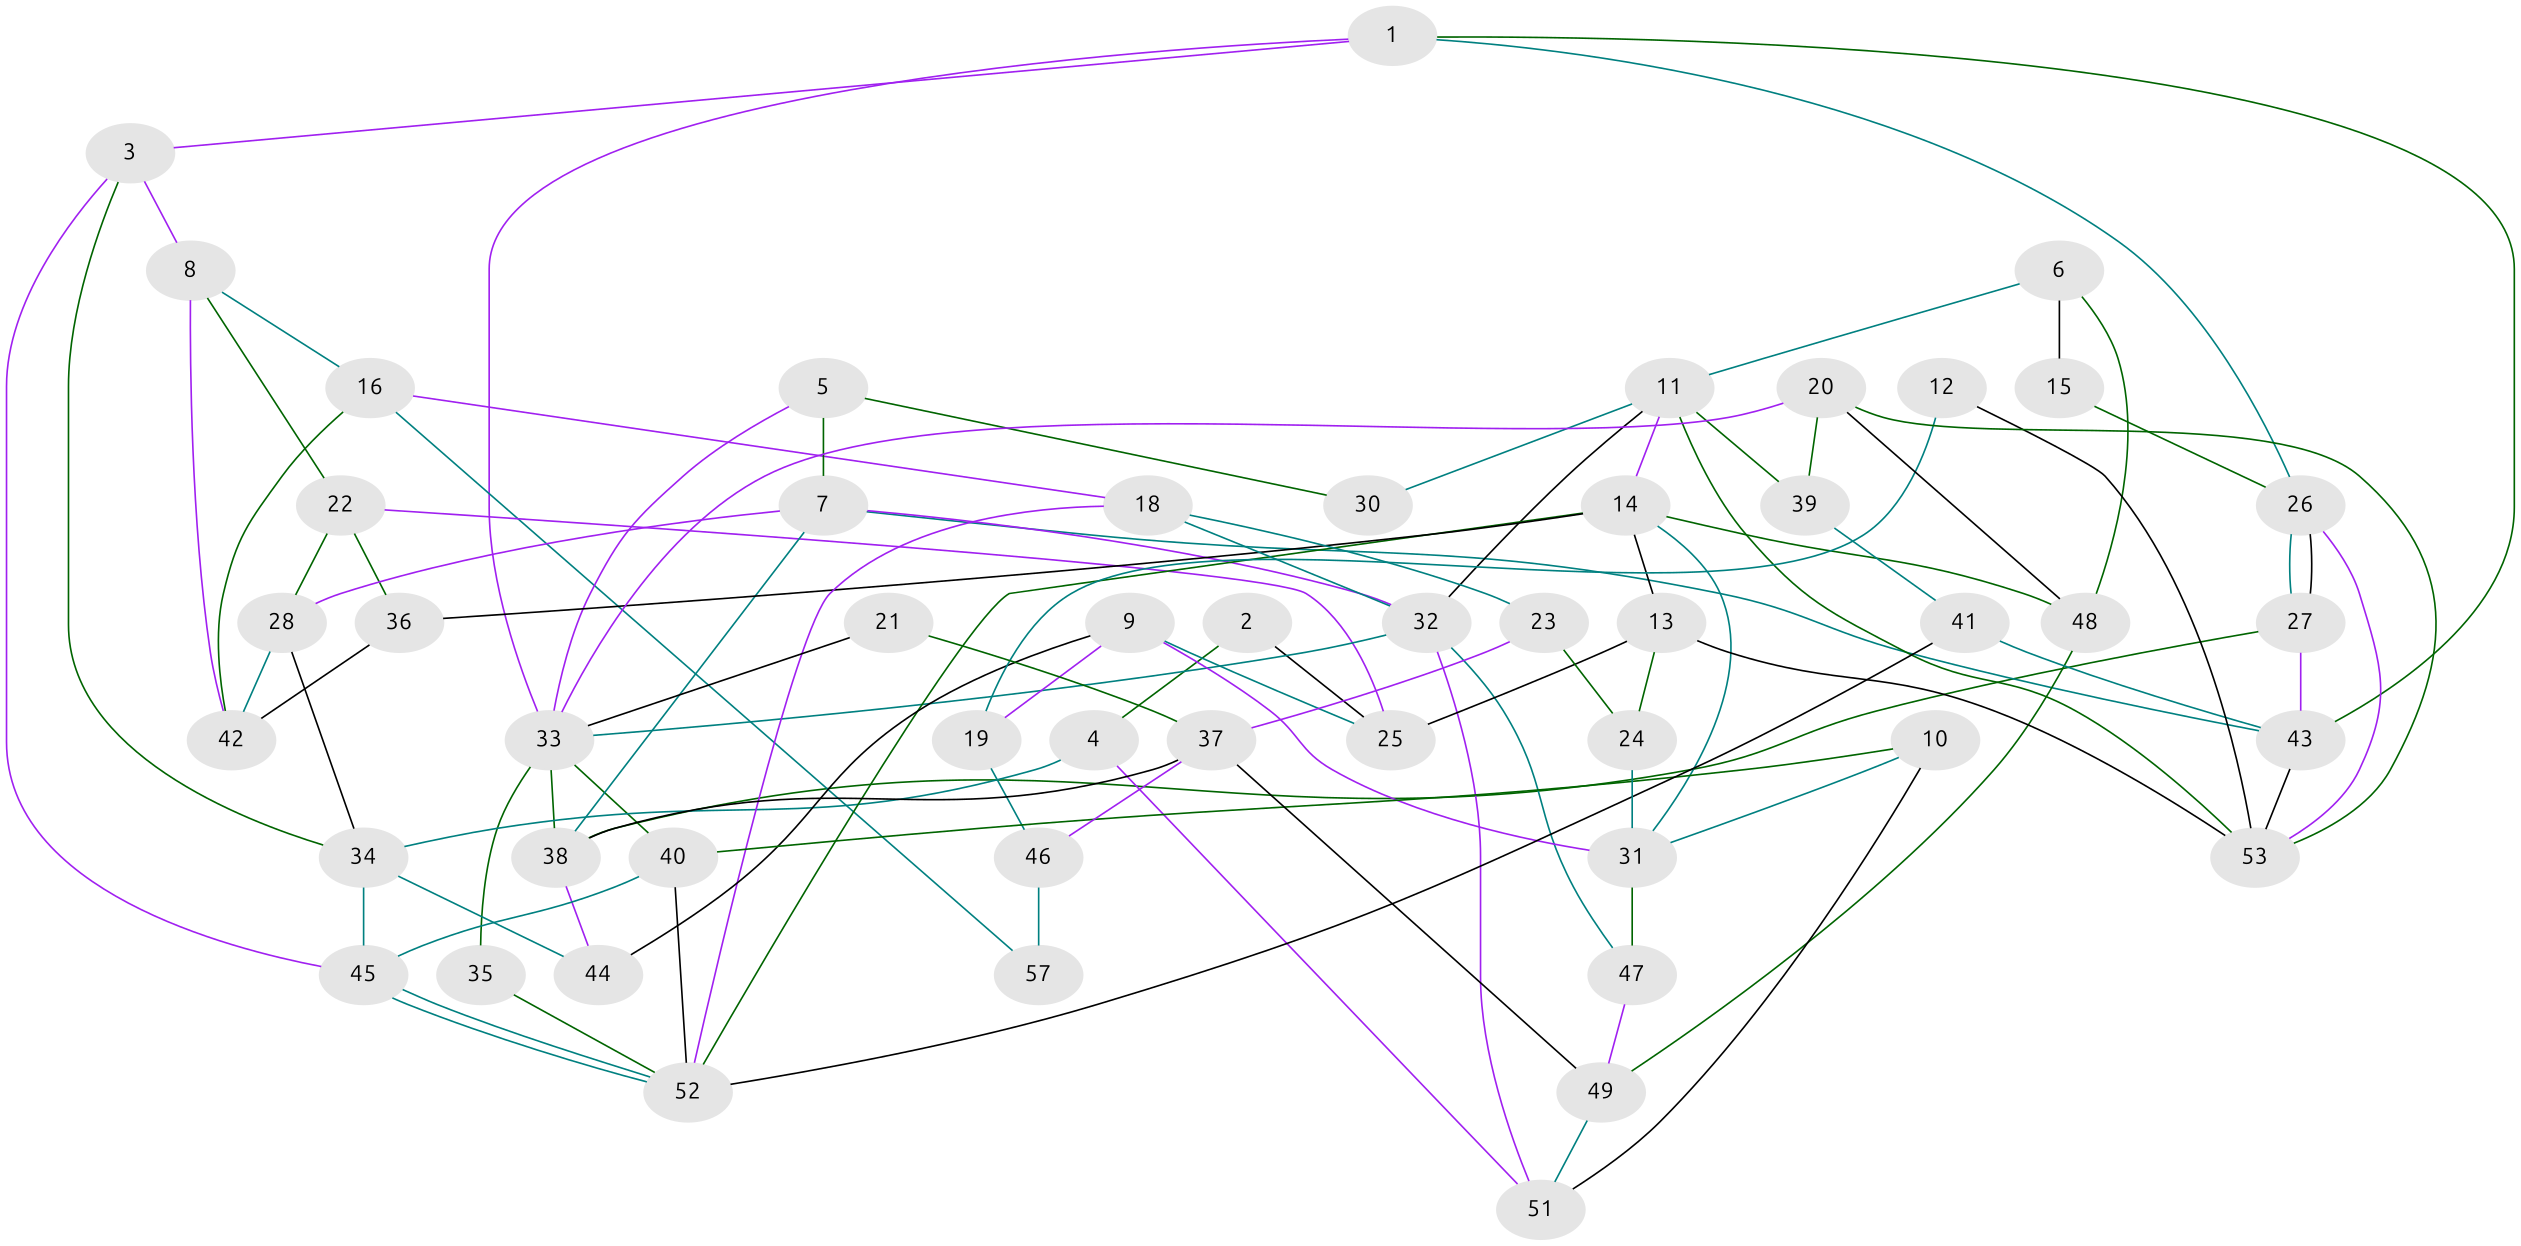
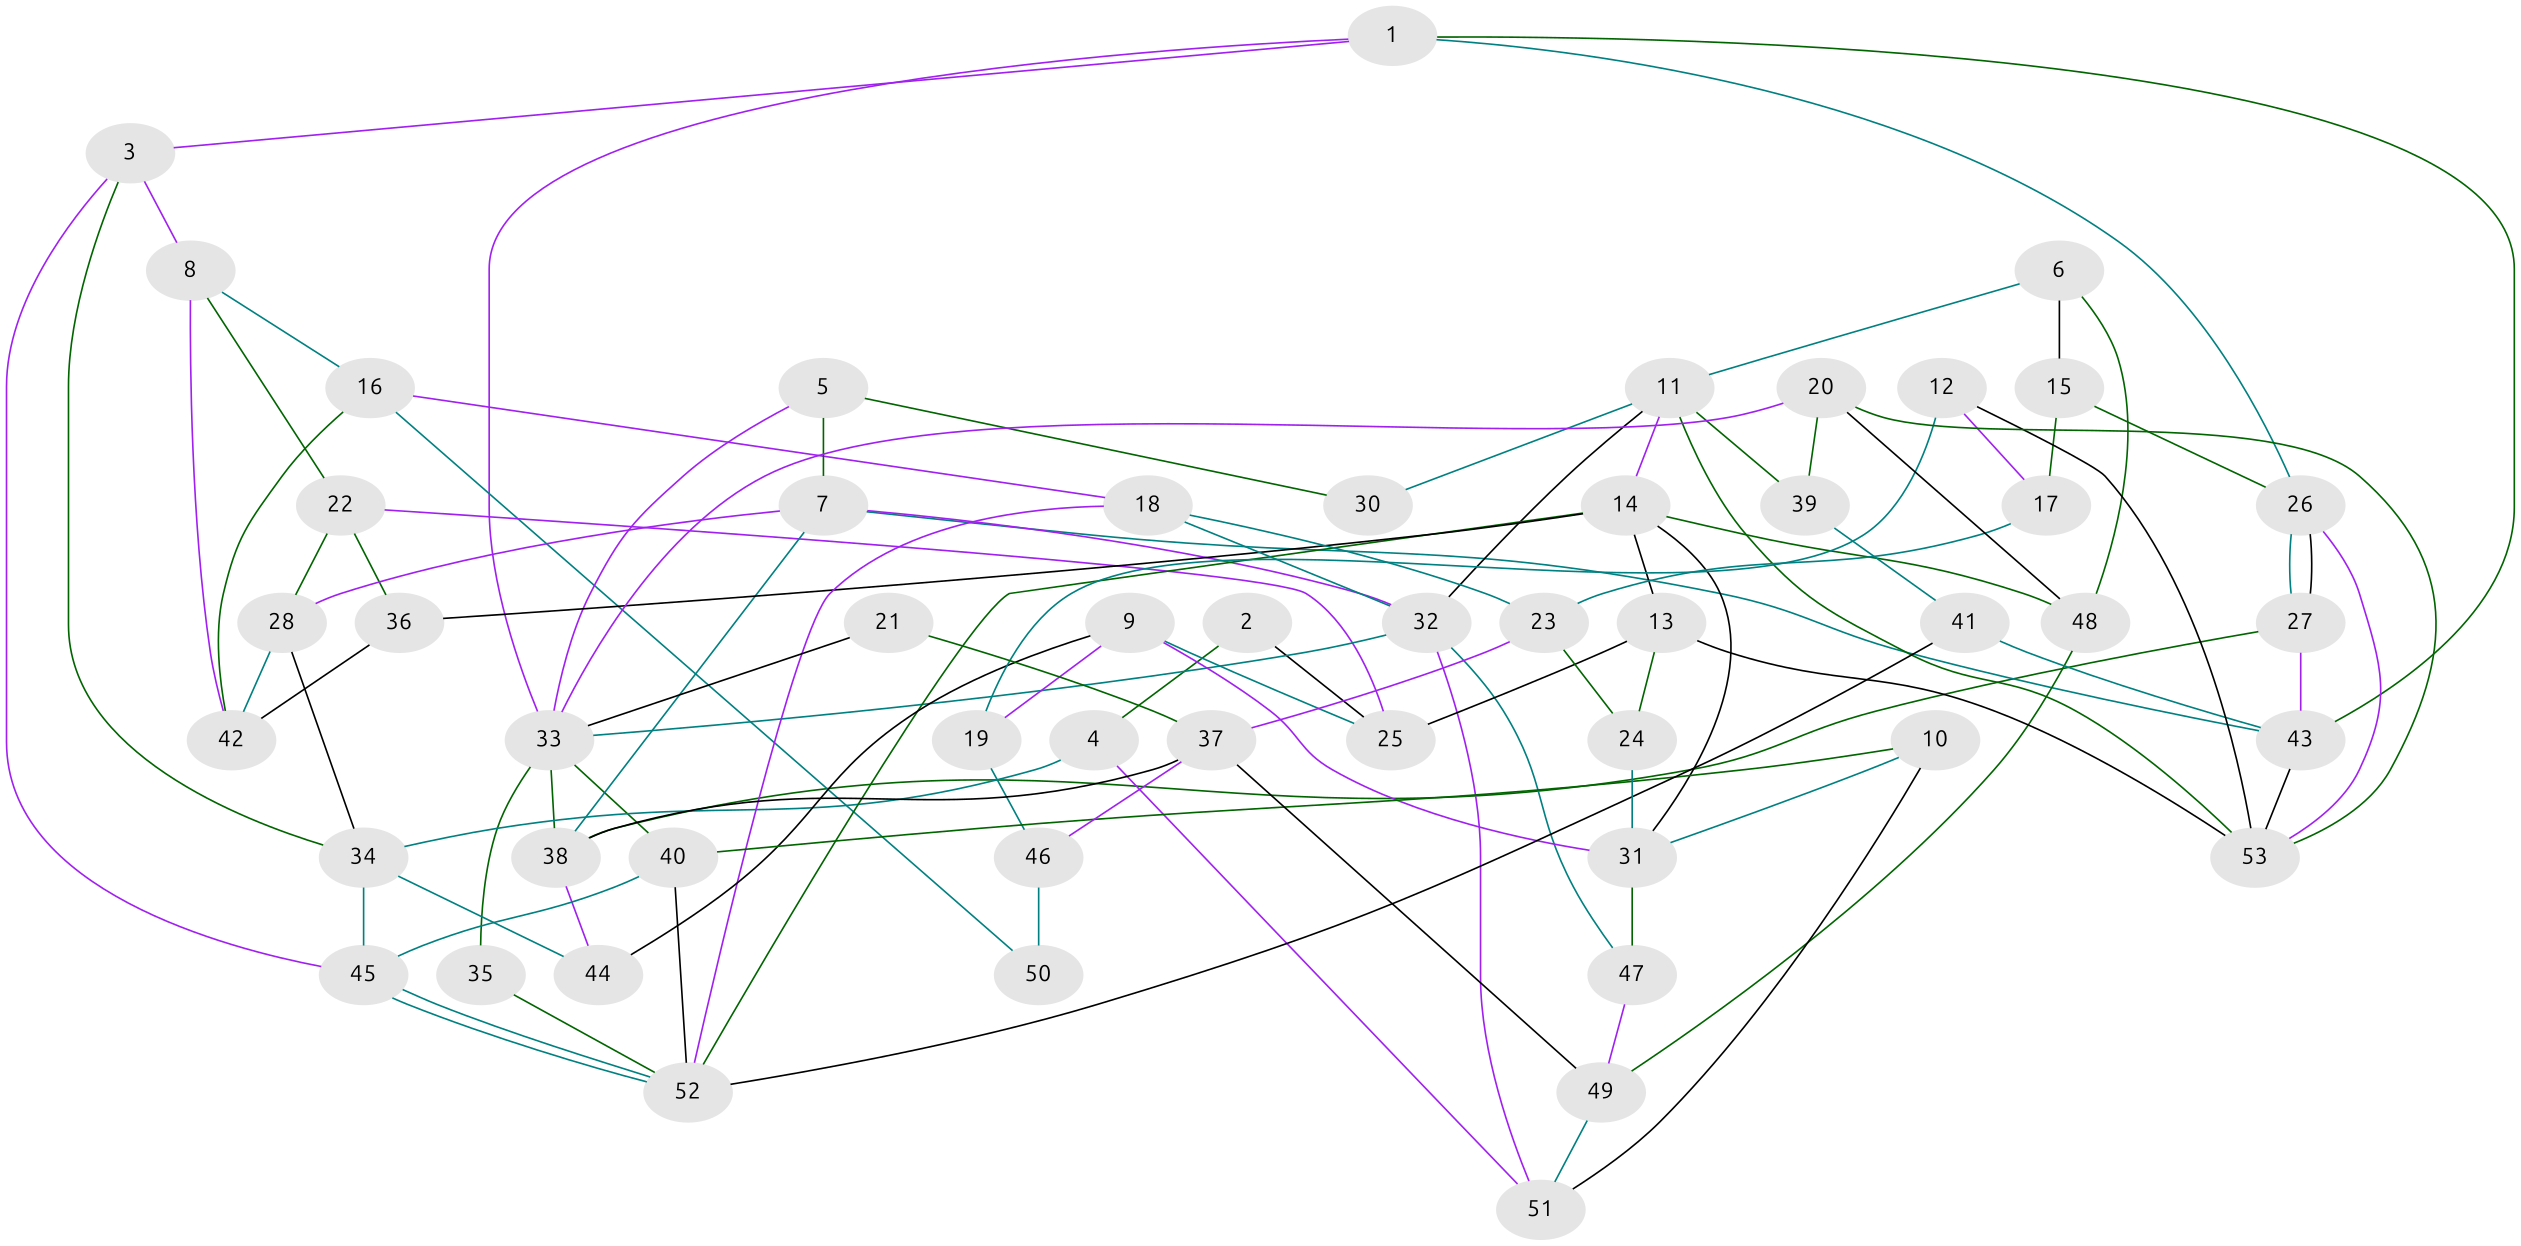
none -> (2046, 505)
(1728, 674) -> (1728, 674)
(1039, 975) -> (1039, 975)
